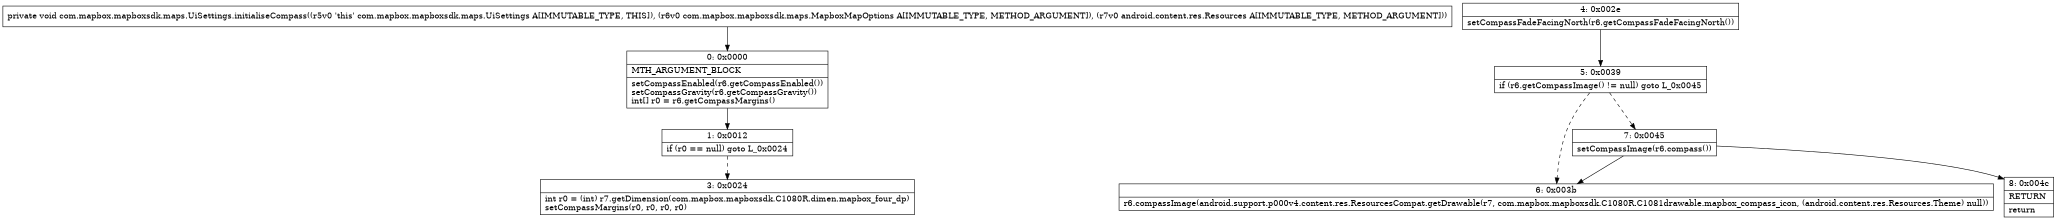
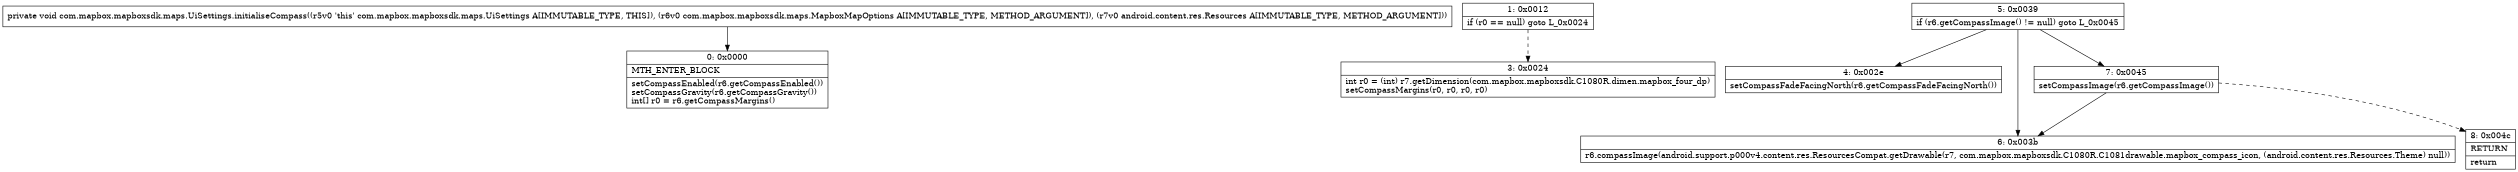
(1601, 45) -> (1944, 47)
(686, 71) -> (676, 71)
(1621, 109) -> (2069, 46)
(727, 116) -> none
(1566, 133) -> (2018, 80)
(1644, 149) -> (2126, 86)
(1858, 155) -> (2341, 98)
